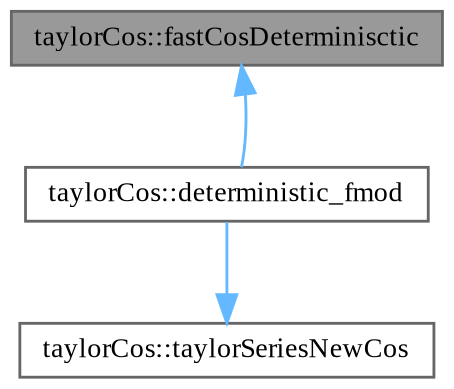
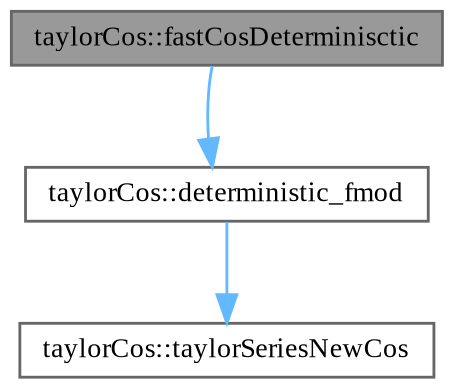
(246, 131) -> (208, 102)
